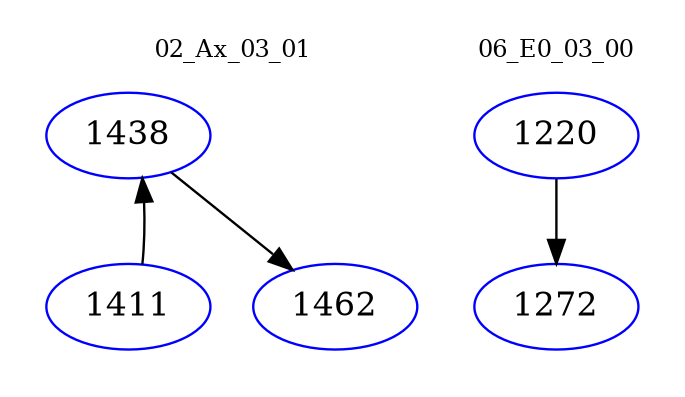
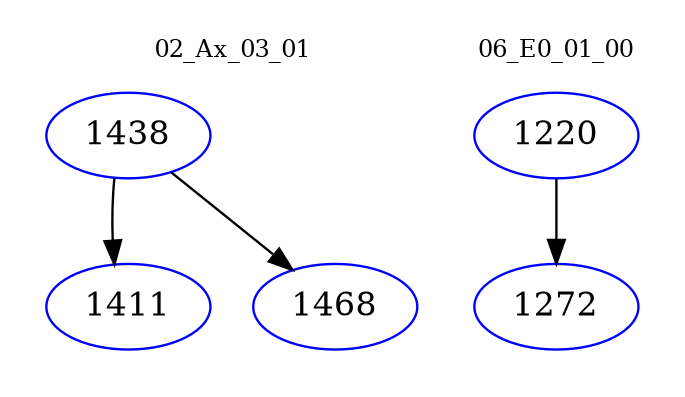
(556, 51) -> (556, 51)
(144, 233) -> (113, 209)
(335, 307) -> (335, 307)
